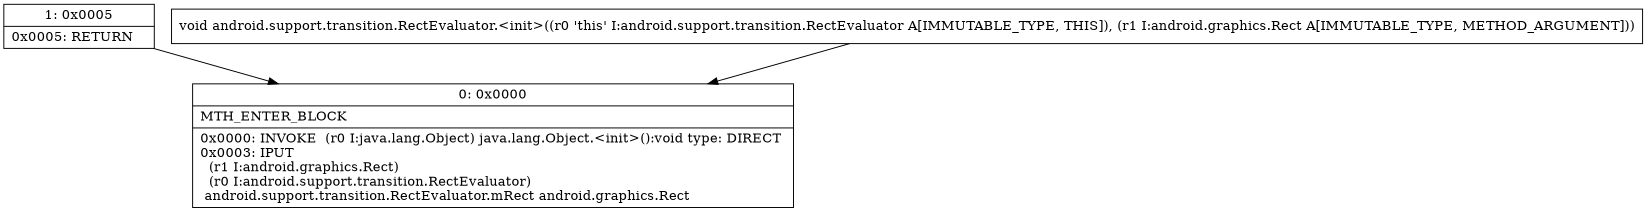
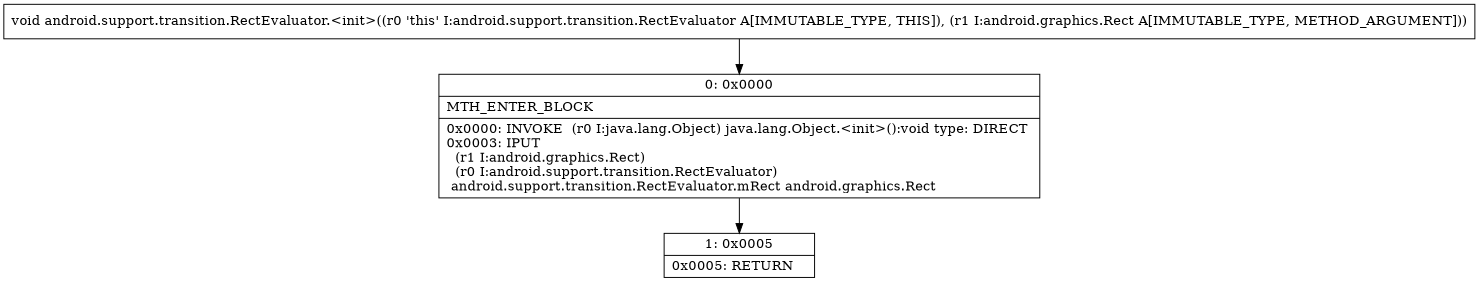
(211, 65) -> (739, 211)
